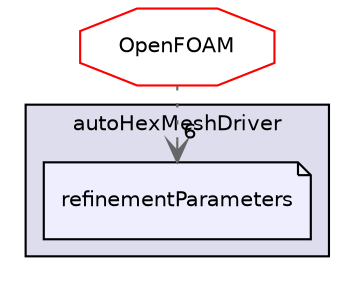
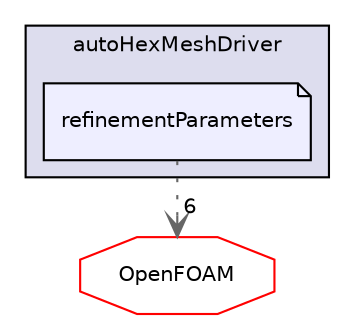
(177, 118) -> (177, 191)
